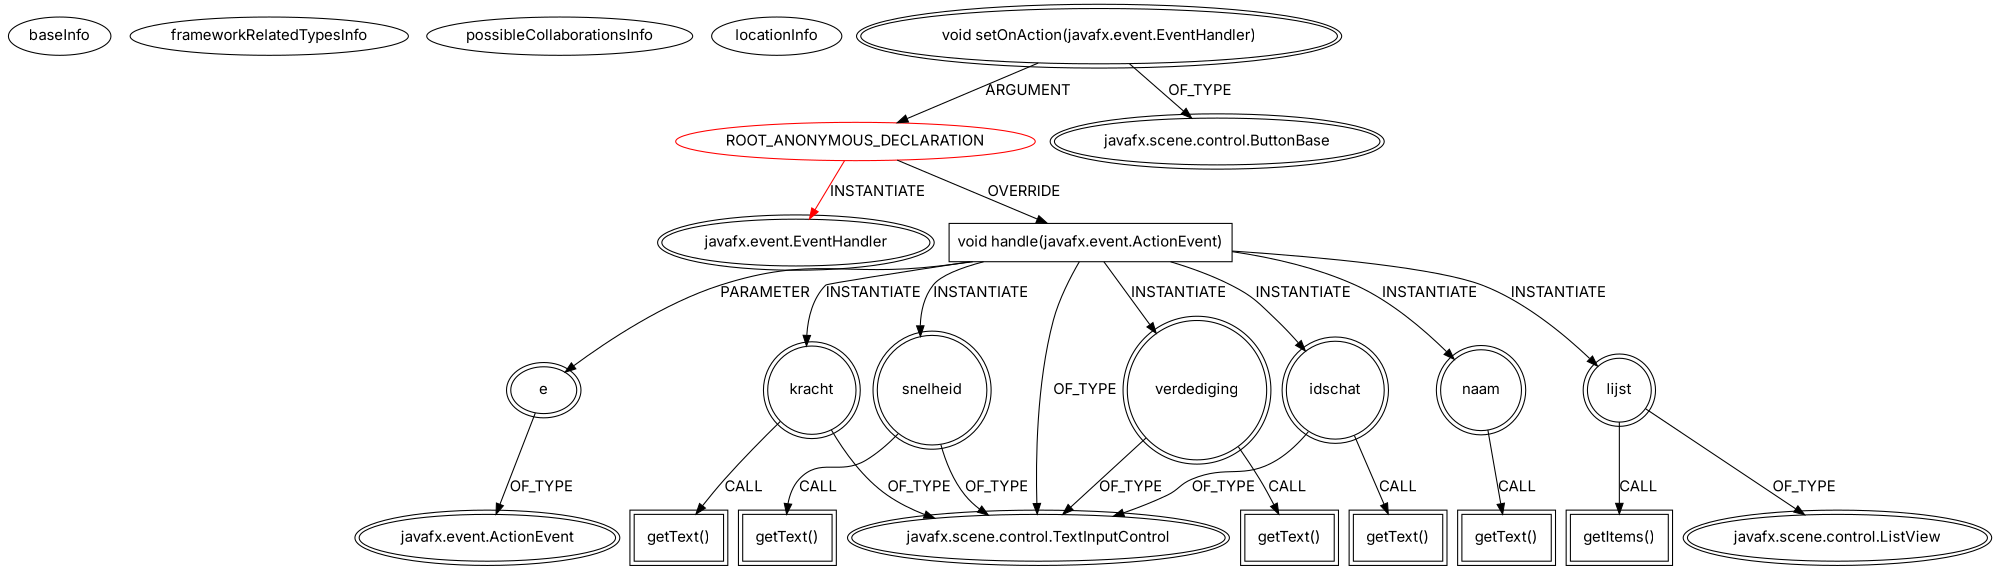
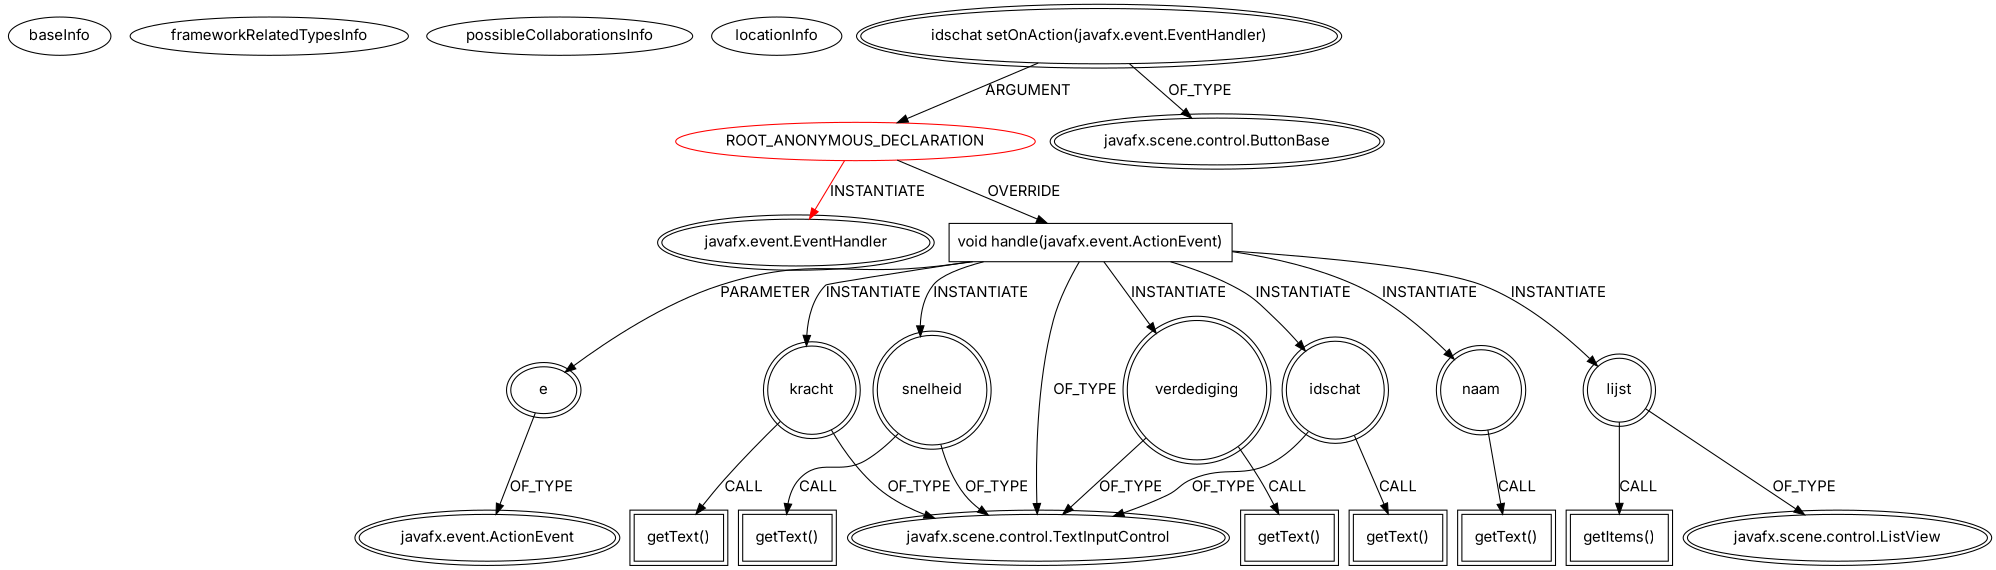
(1099, 36) -> (1099, 36)
